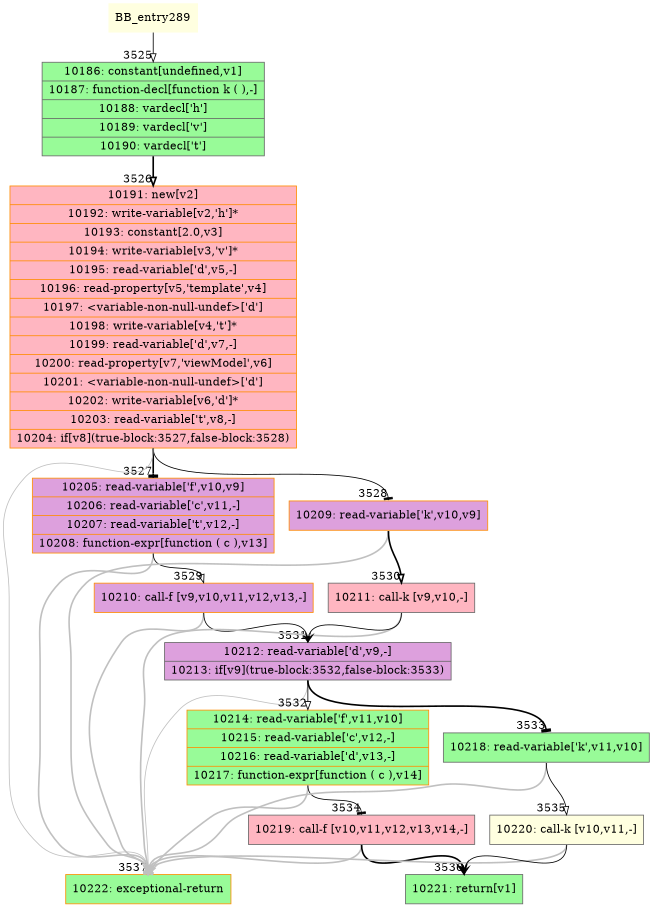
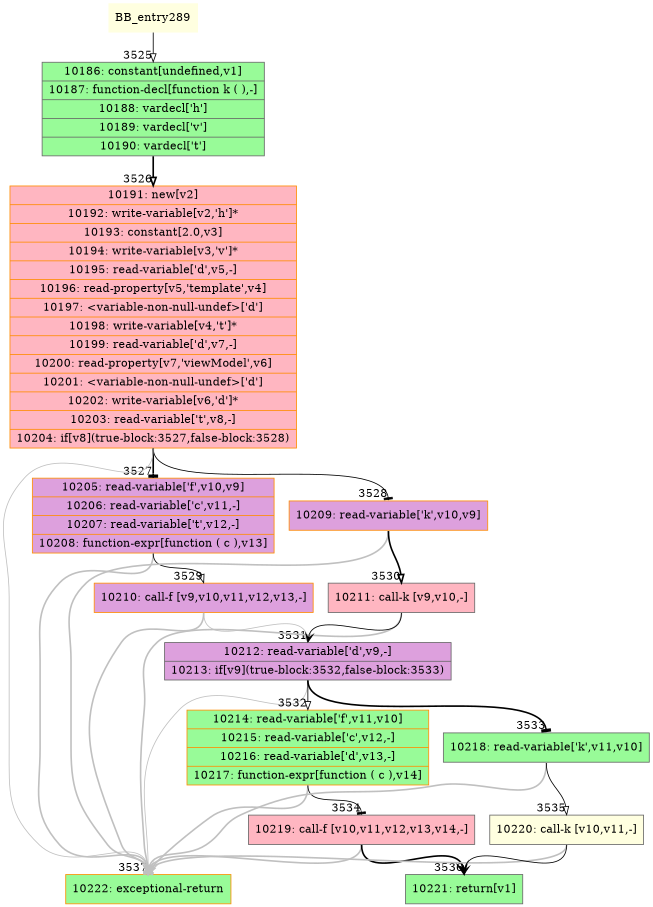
(263, 626) -> (263, 626)
